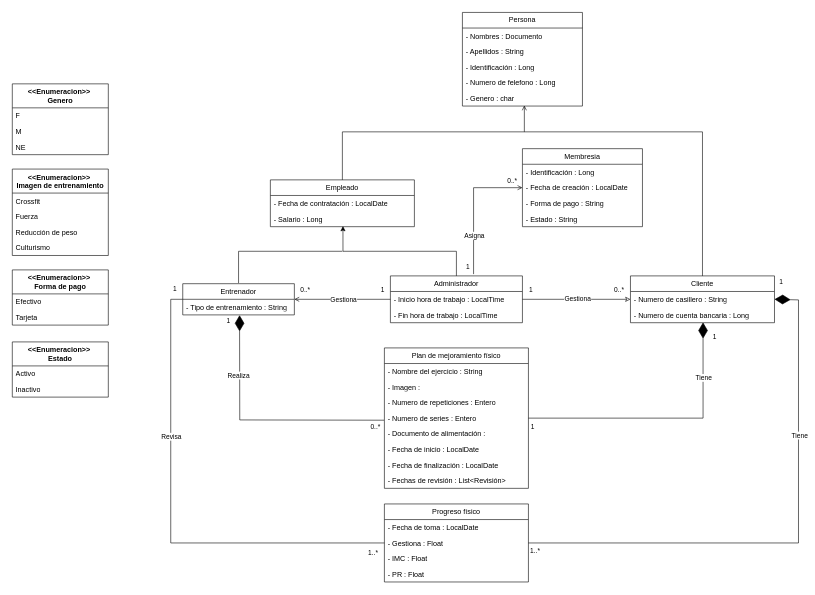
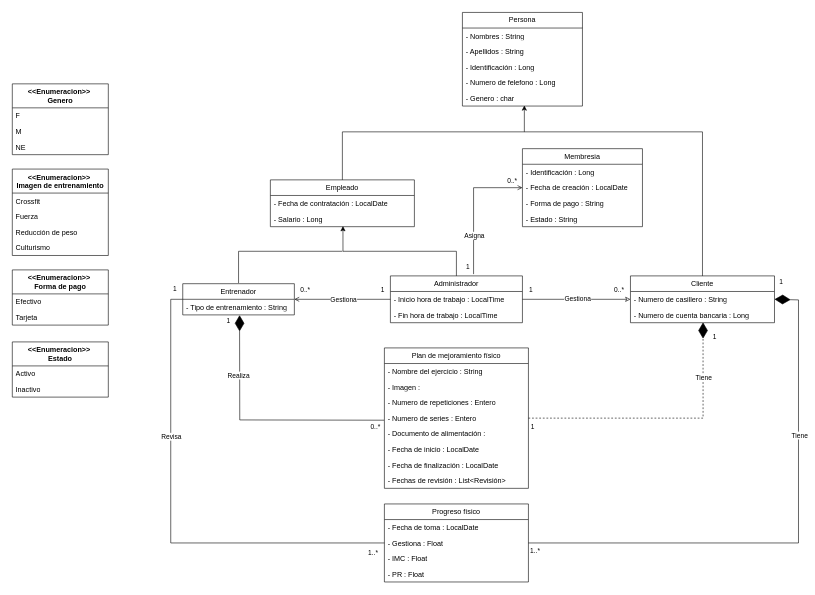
(504, 36) -> (498, 36)
(524, 109) -> (524, 110)
(656, 418) -> (656, 418)
